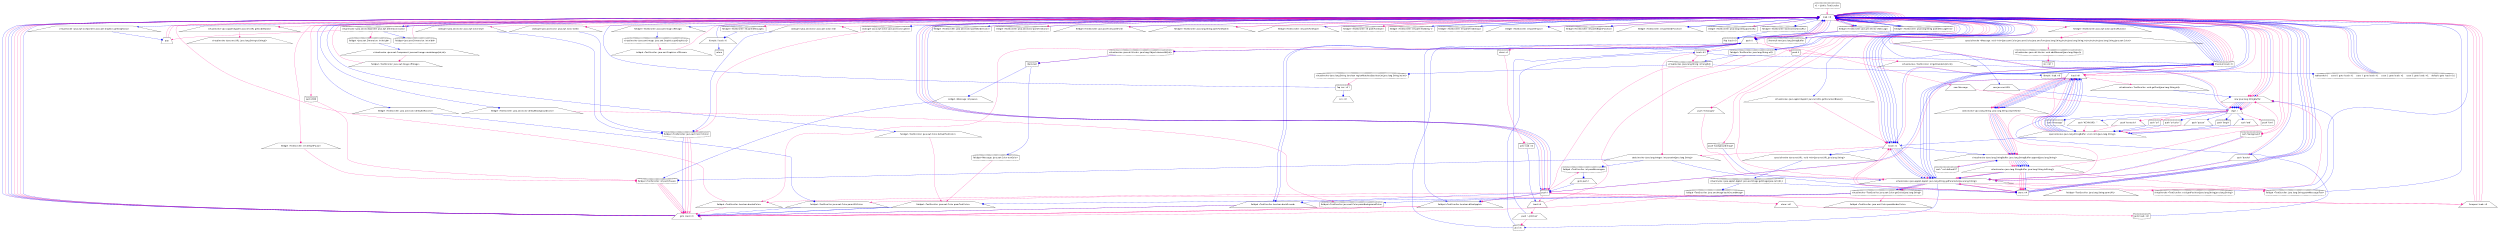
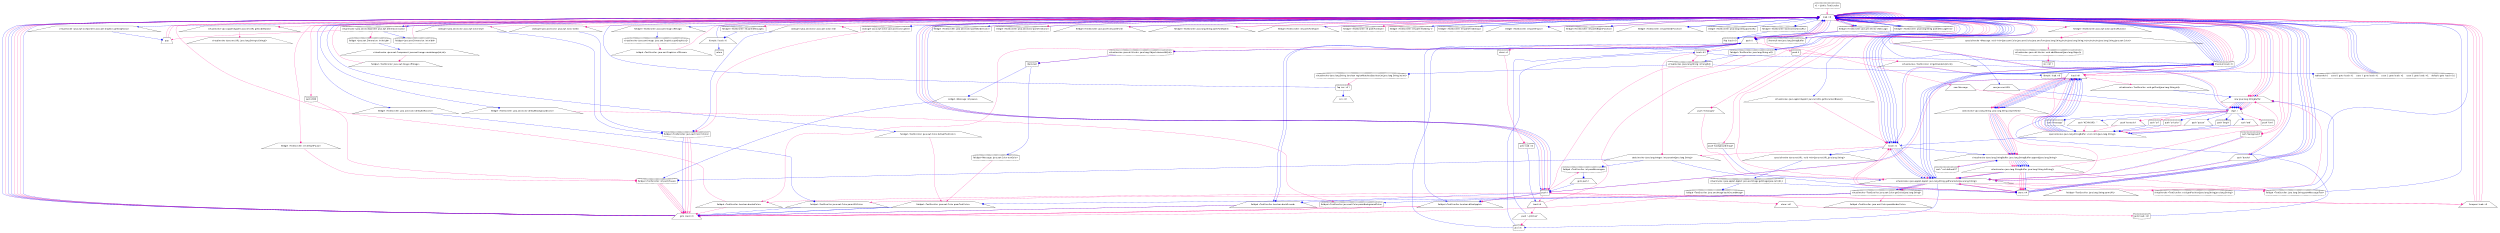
(1786, 22) -> none
(759, 55) -> (759, 55)
